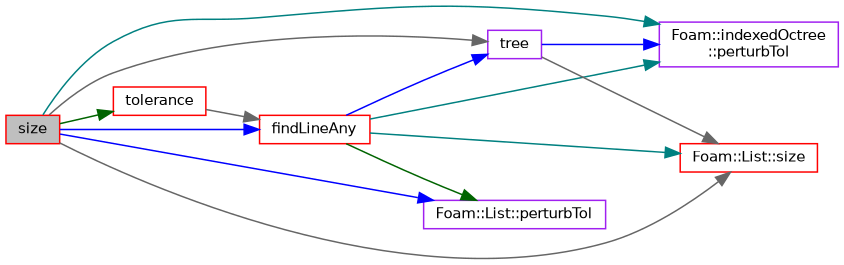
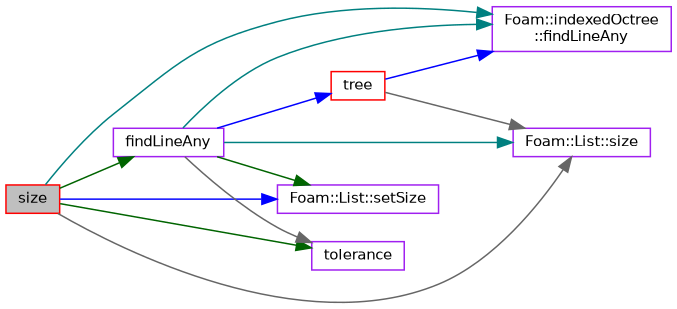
(252, 42) -> none
(515, 44) -> (358, 86)
(749, 44) -> (582, 29)
(160, 101) -> (358, 256)
(225, 113) -> (249, 210)
(152, 130) -> (90, 175)
(315, 130) -> (169, 142)
(749, 158) -> (582, 142)
(515, 215) -> (358, 199)
